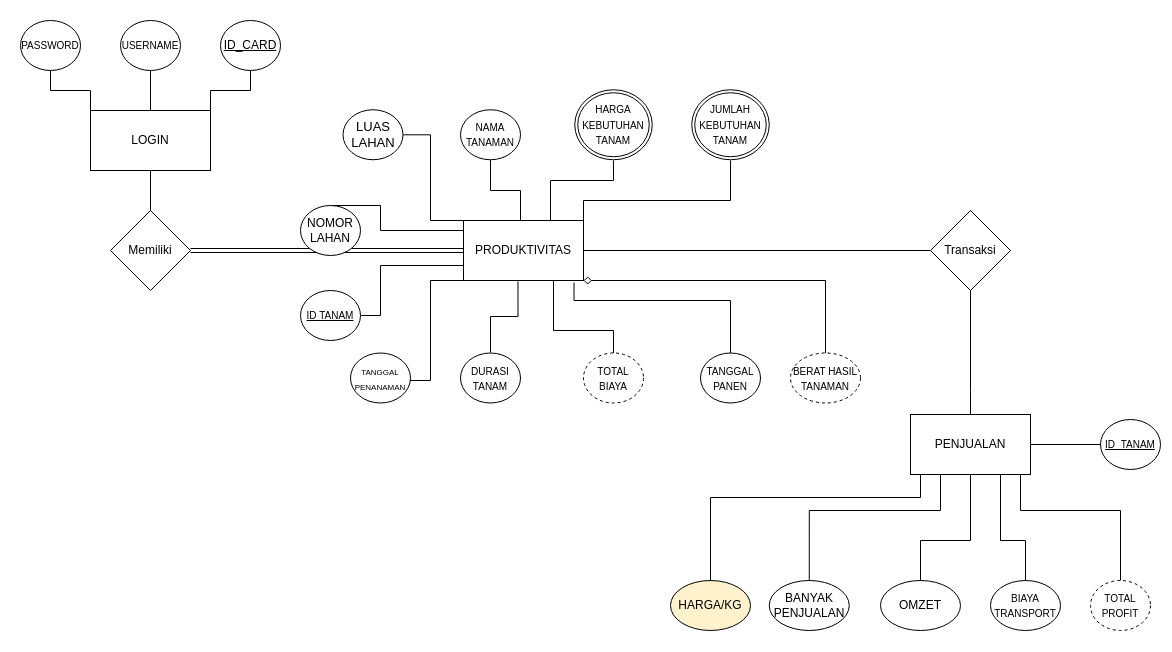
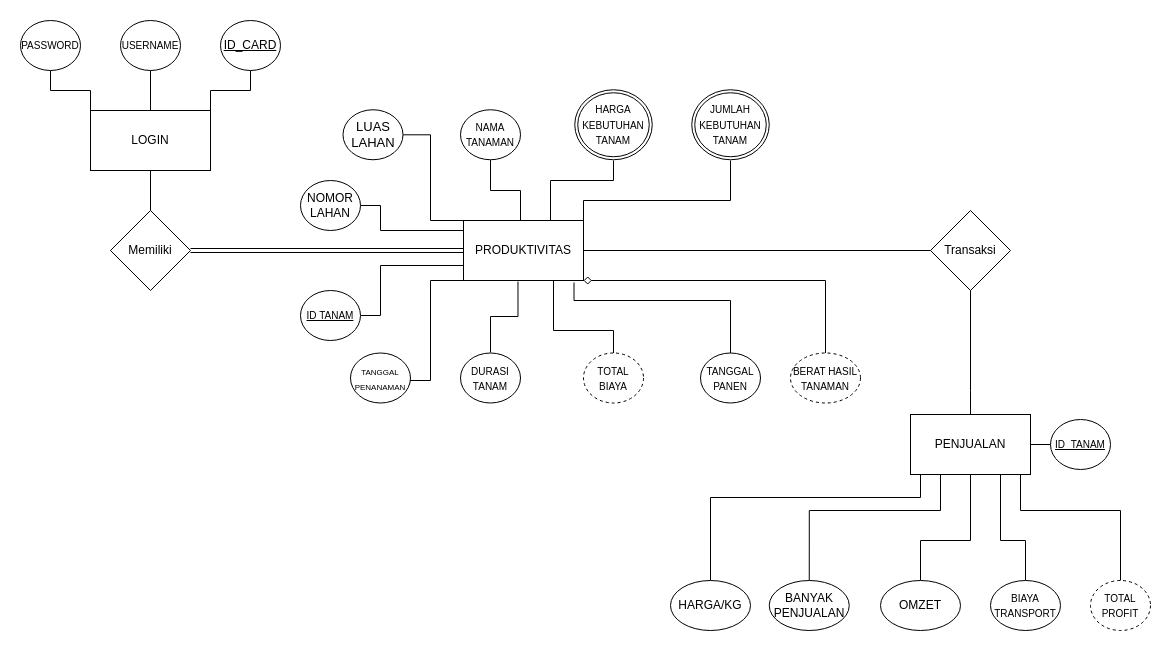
(331, 231) -> (331, 206)
(1131, 445) -> (1081, 445)
(711, 606) -> (711, 606)
